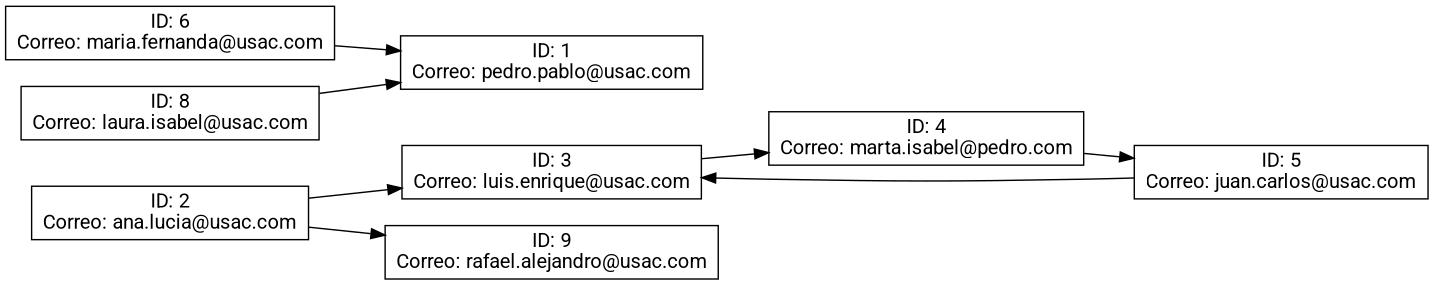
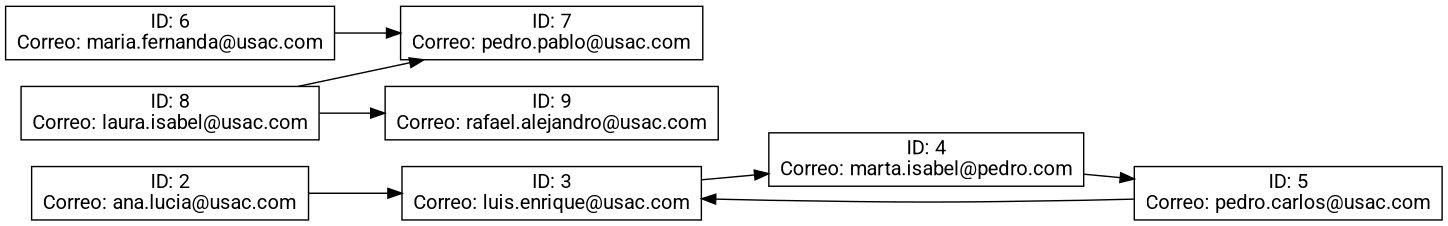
(552, 63) -> (552, 33)
(1281, 172) -> (1288, 193)
(340, 230) -> (345, 113)
